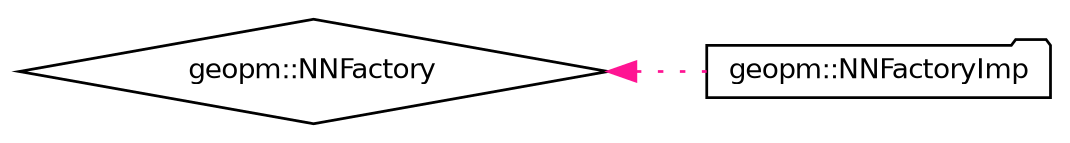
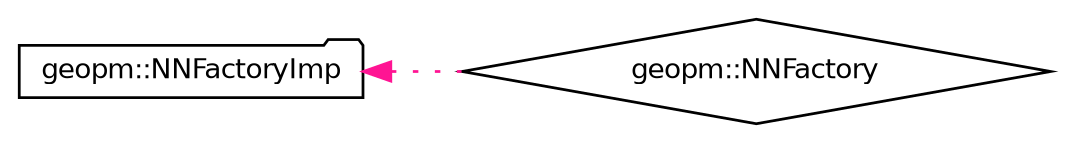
(671, 72) -> (426, 72)
